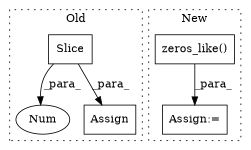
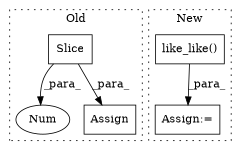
(195, 49) -> (190, 49)
